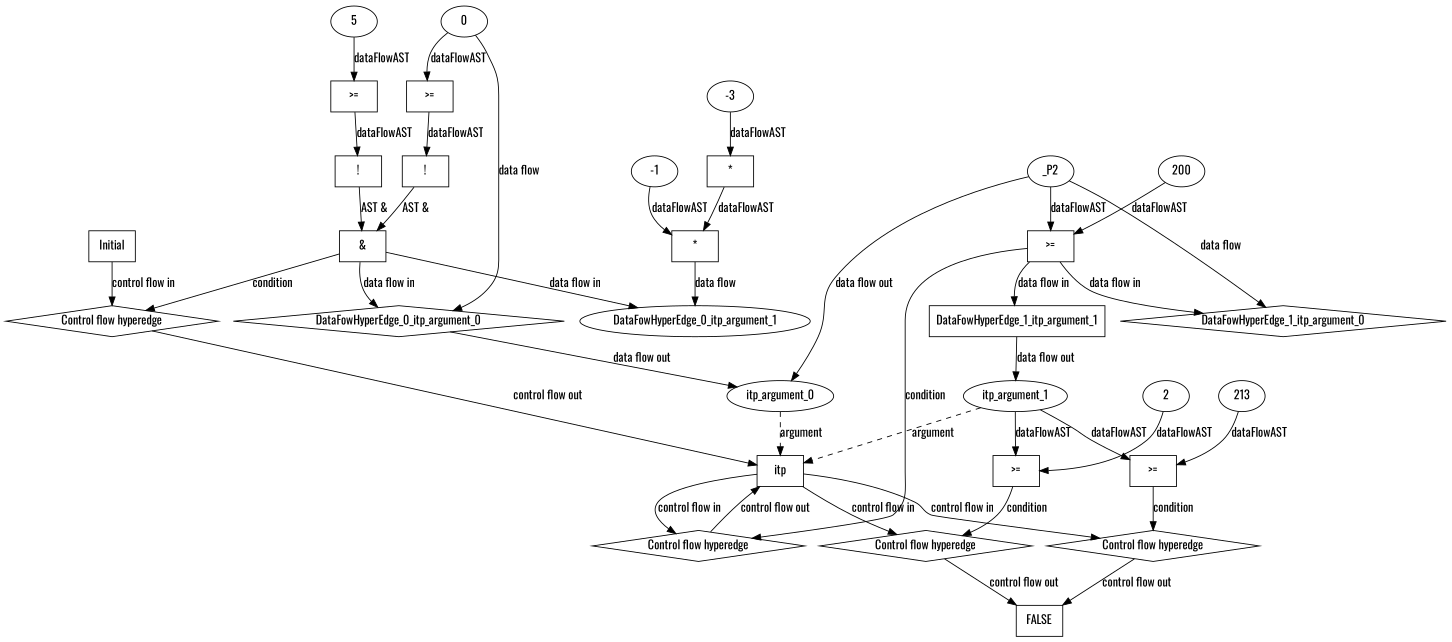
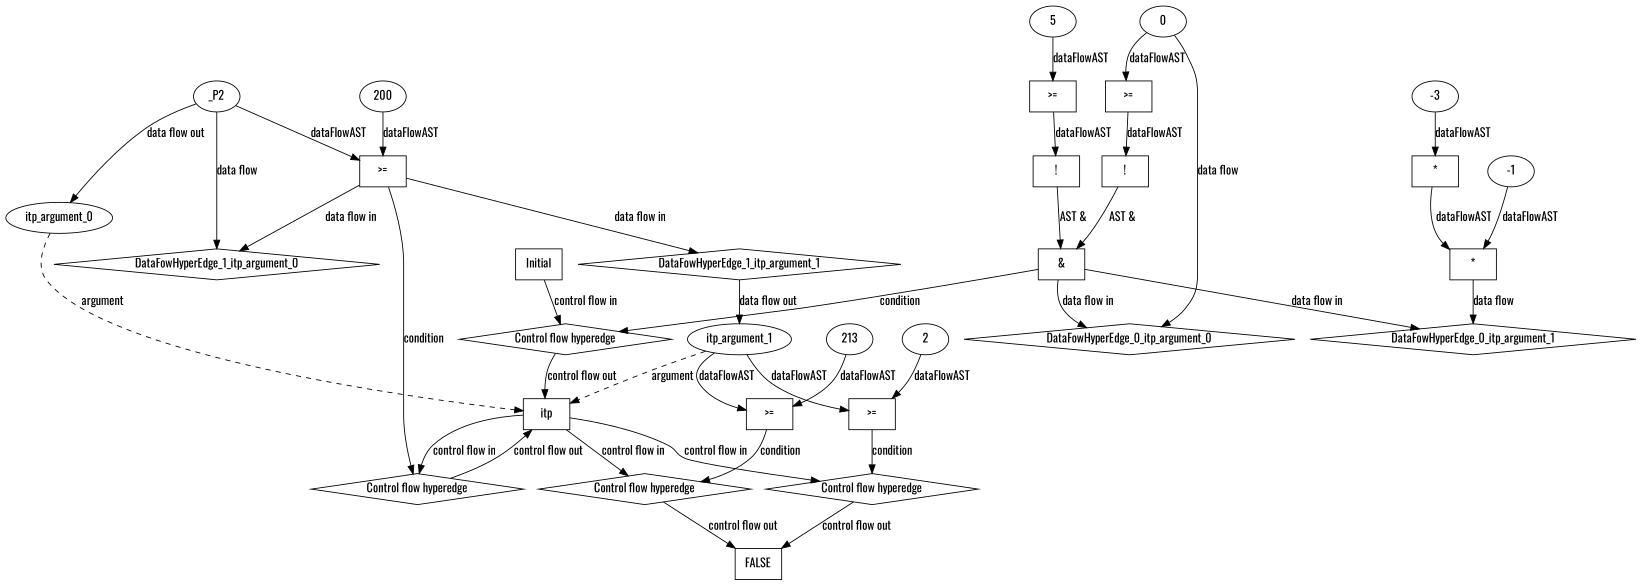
(695, 321) -> (1473, 339)
(1017, 321) -> (739, 264)
(589, 359) -> none
